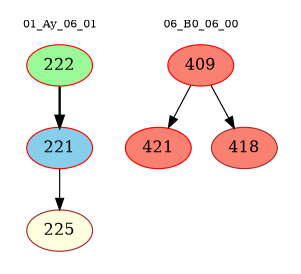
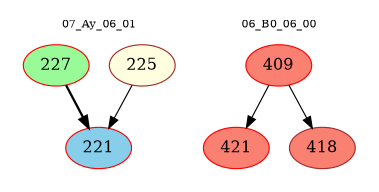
(60, 25) -> (99, 25)
(60, 65) -> (56, 65)
(60, 184) -> (123, 102)
